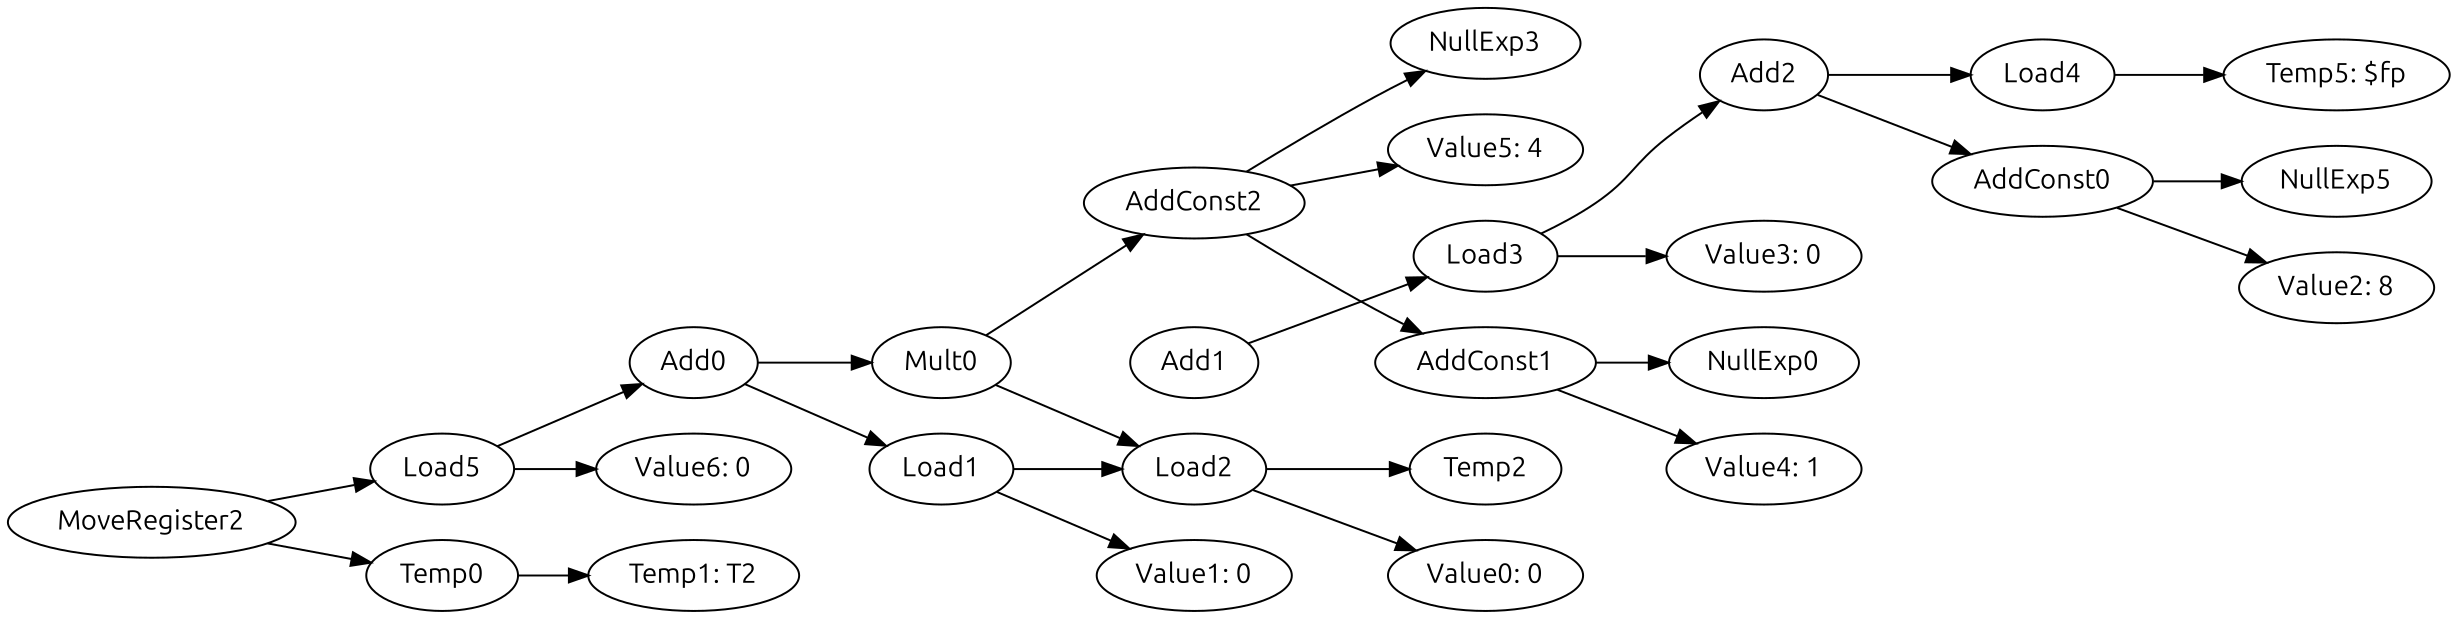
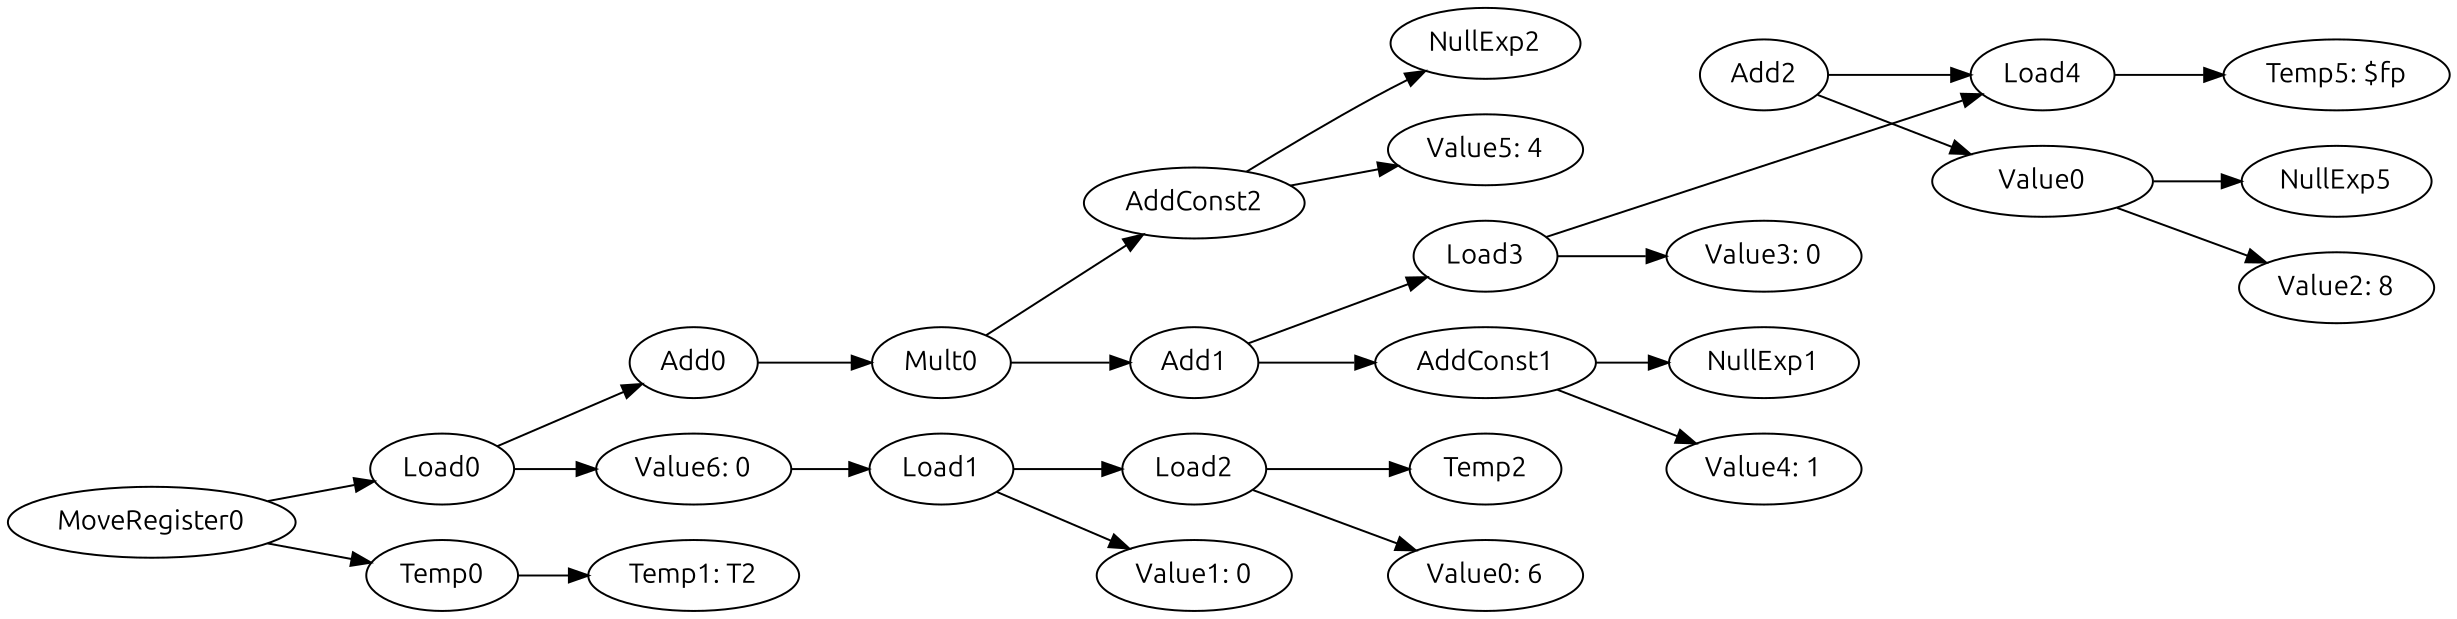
(1486, 43) -> (1486, 43)
(1625, 178) -> (1754, 169)
(2043, 181) -> (2043, 181)
(1324, 281) -> (1307, 363)
(1764, 363) -> (1764, 363)
(806, 411) -> (820, 469)
(1058, 412) -> (1060, 363)
(442, 469) -> (442, 469)
(152, 522) -> (152, 522)
(1486, 575) -> (1486, 575)
